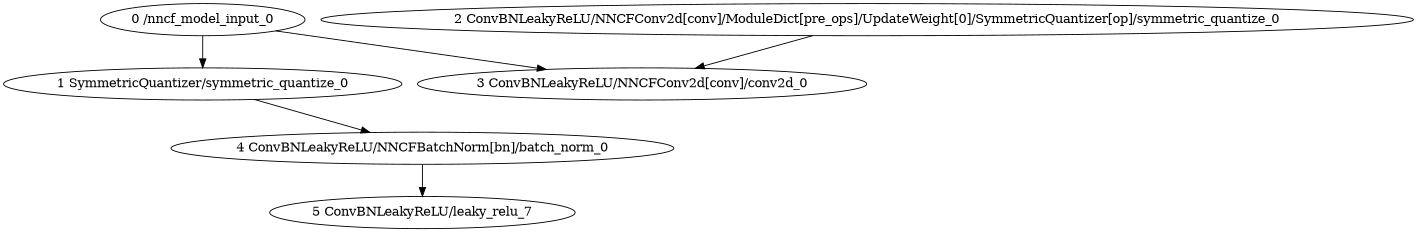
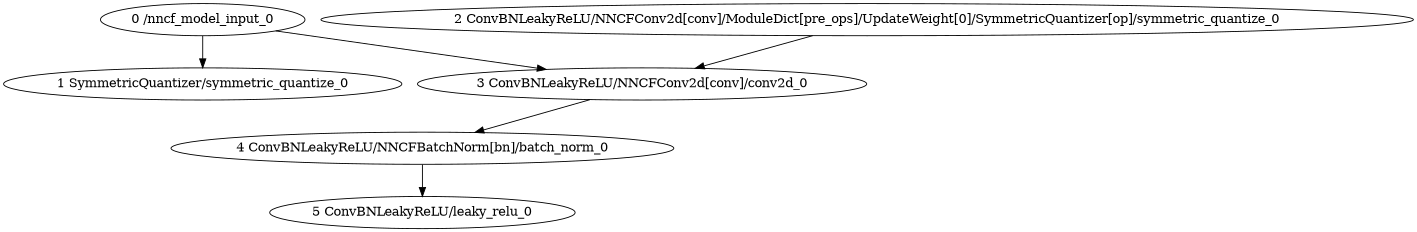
(308, 115) -> (537, 115)
(422, 213) -> (422, 213)
